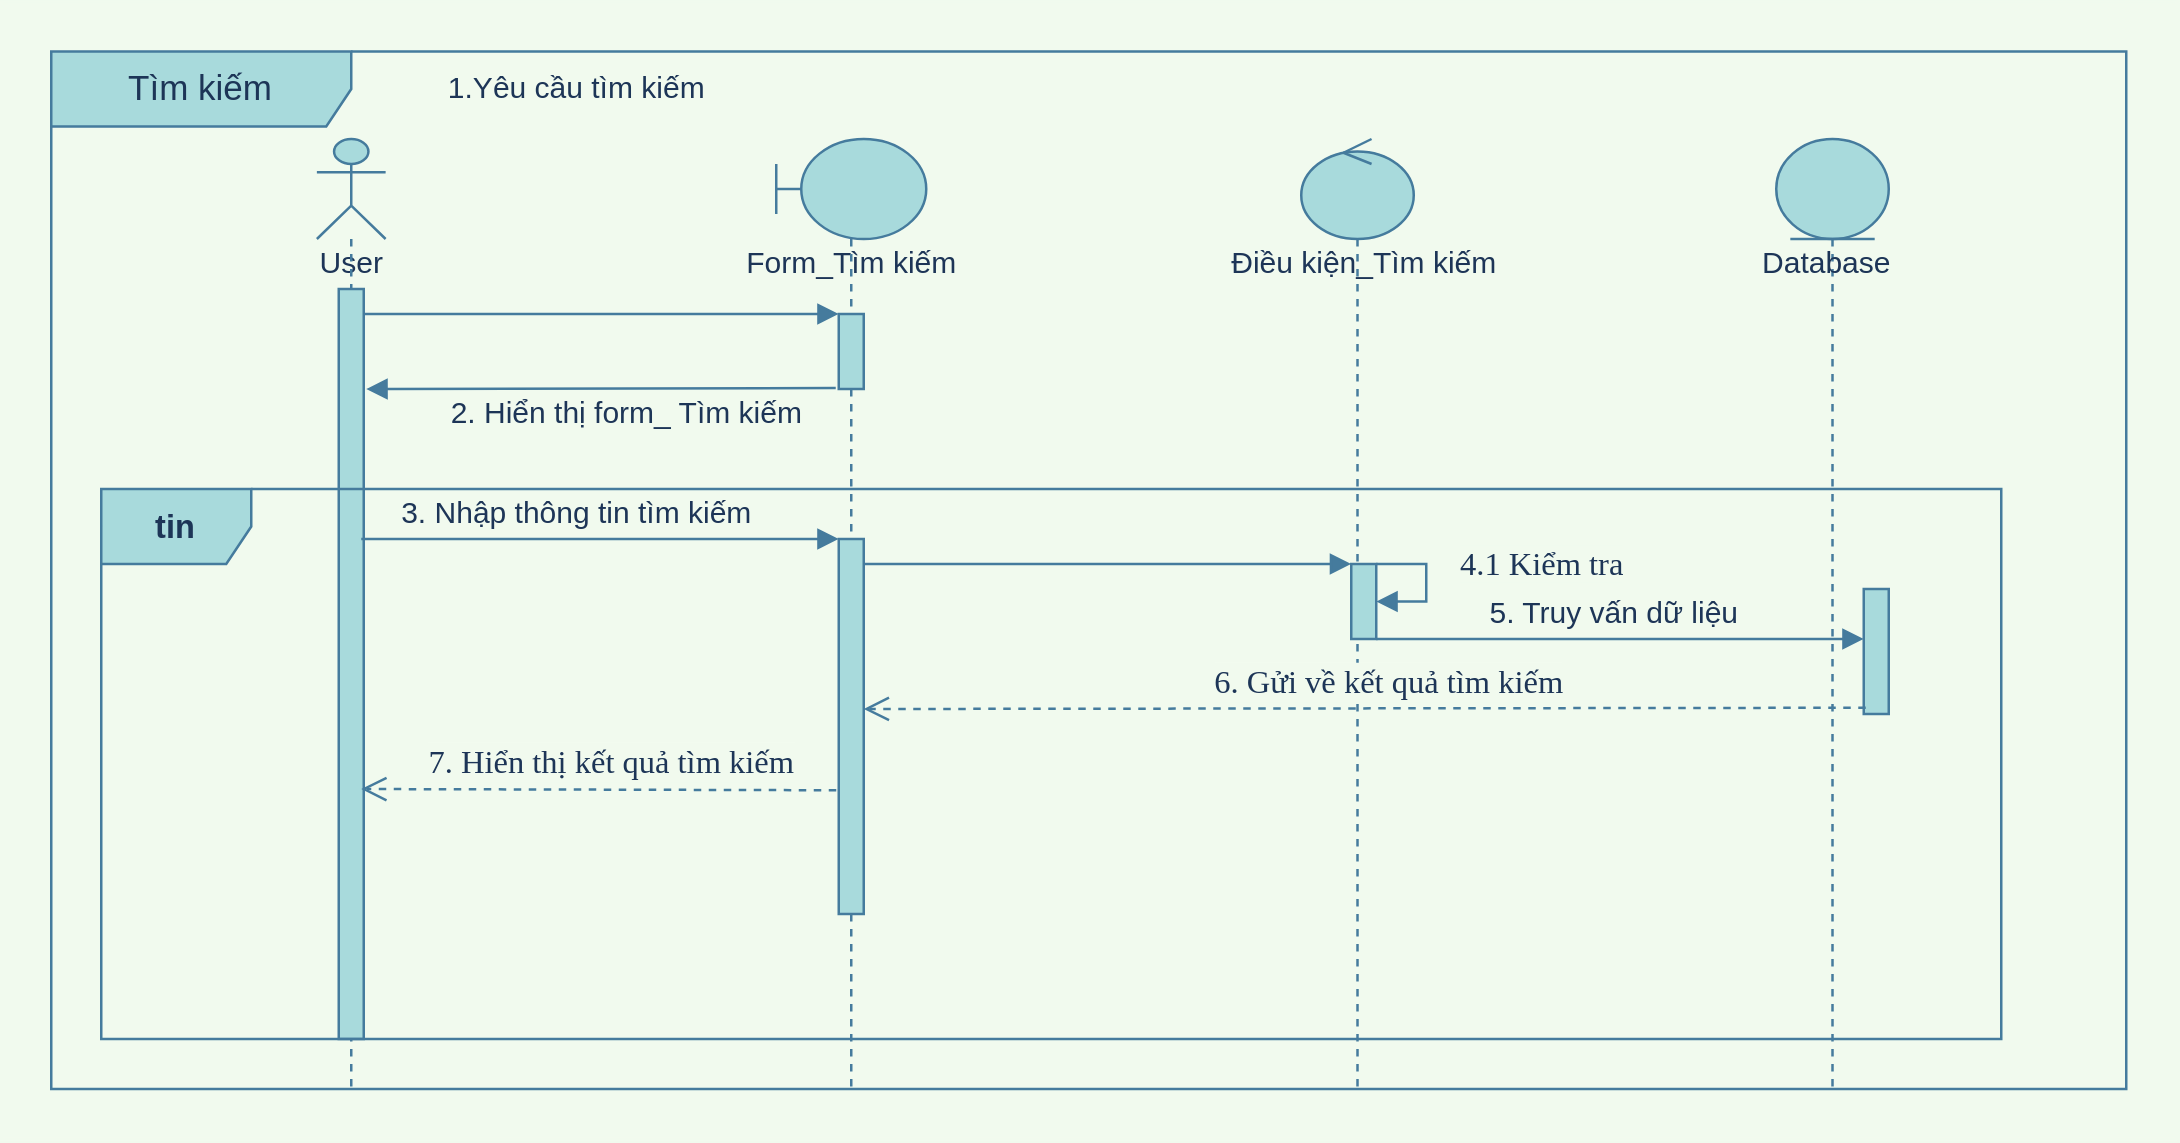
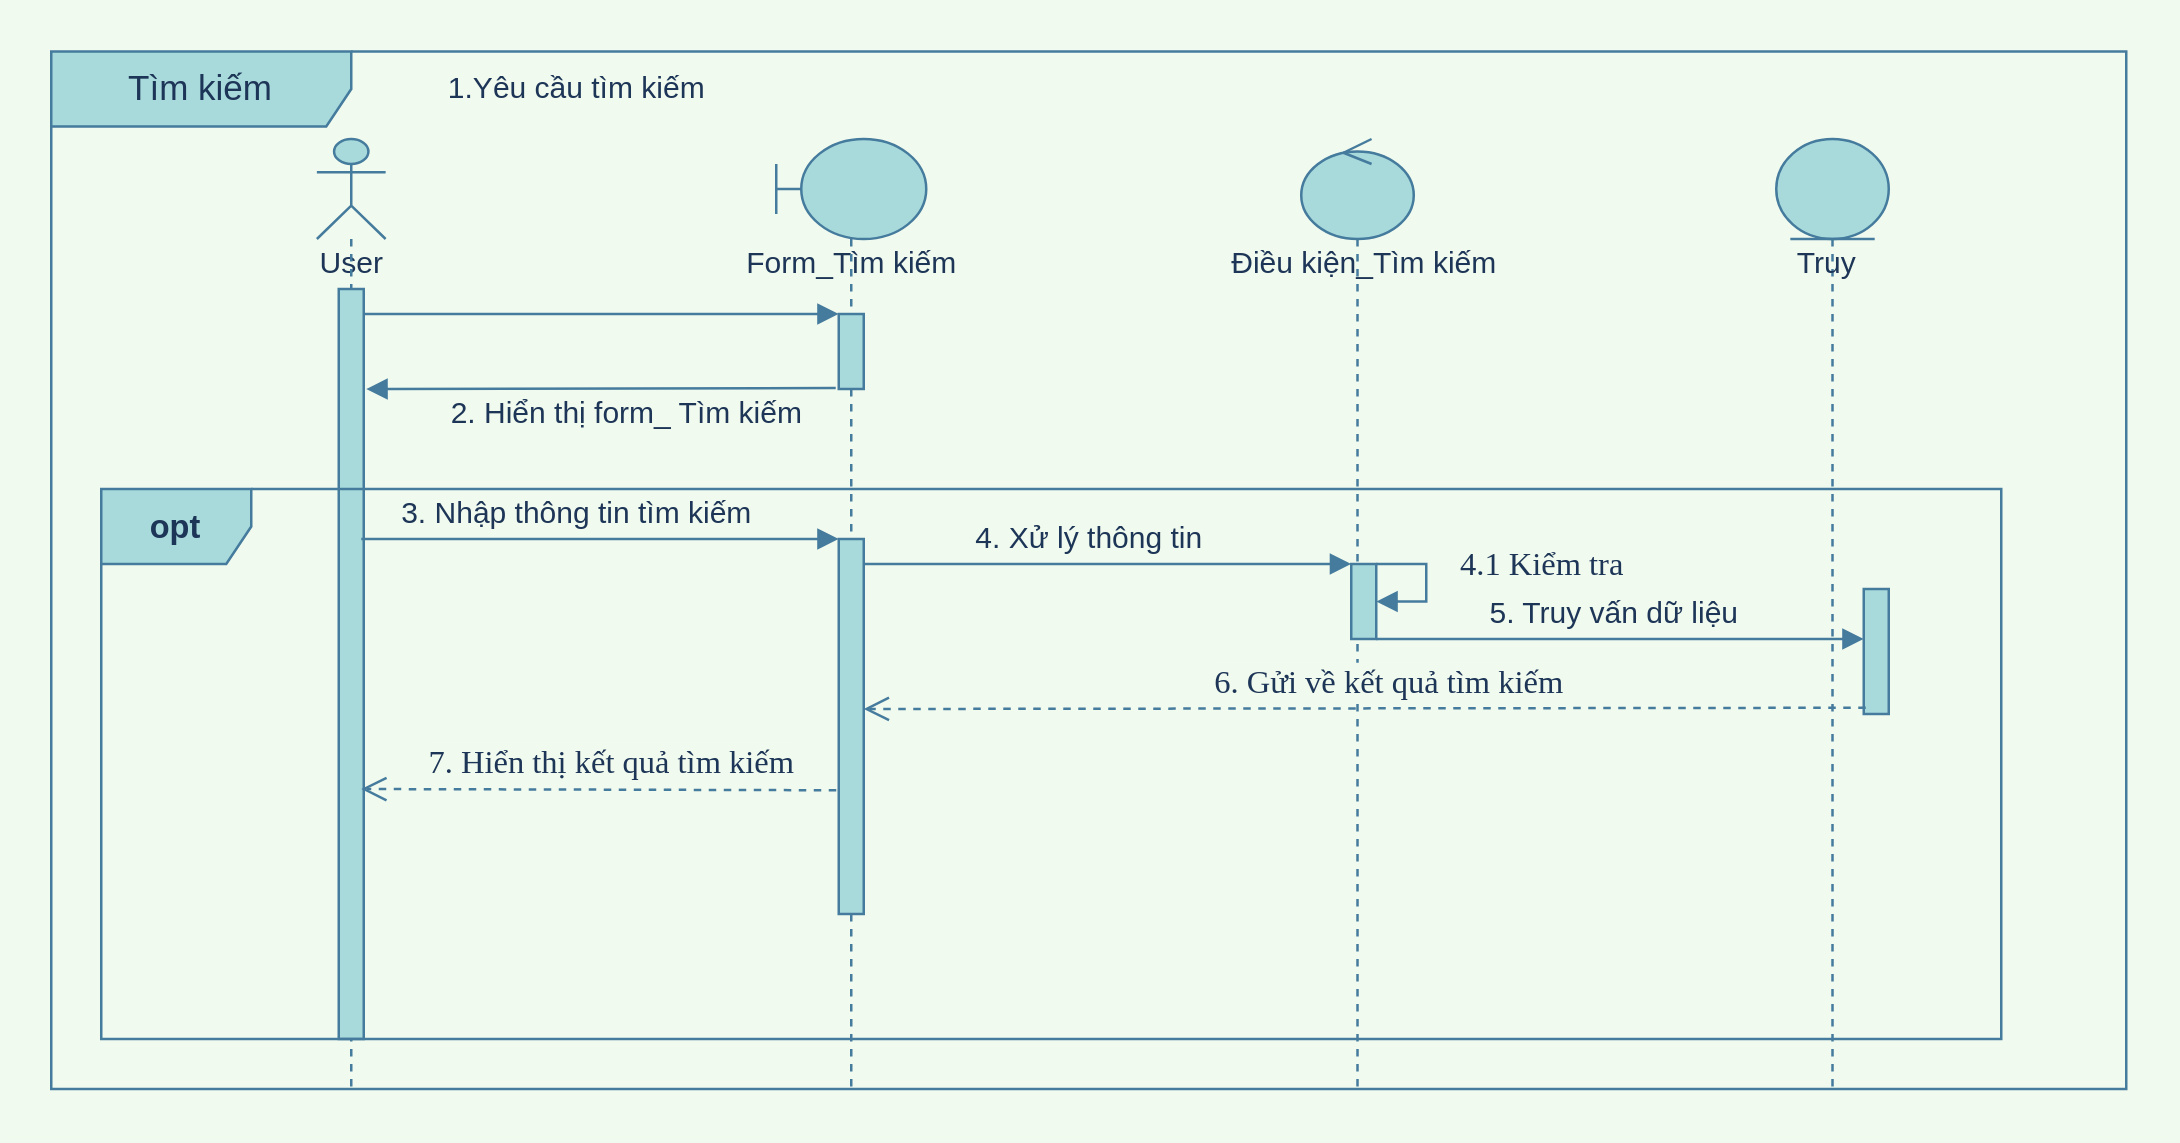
(1828, 264) -> (1828, 264)
(176, 526) -> (176, 526)
none -> (1089, 539)
